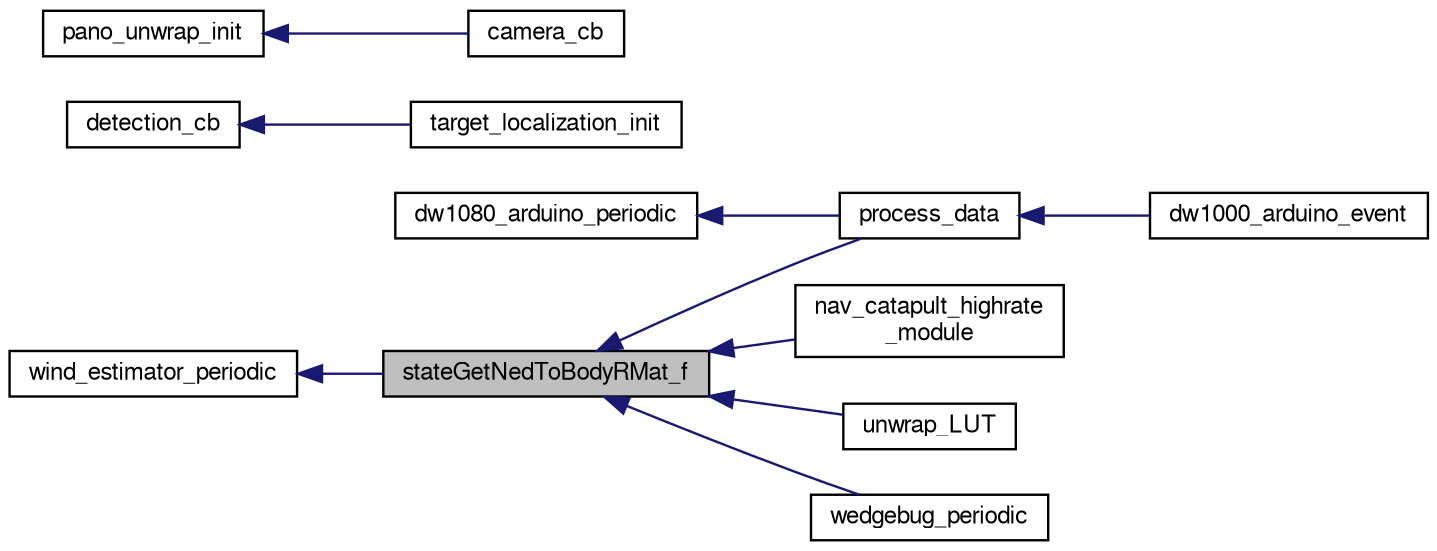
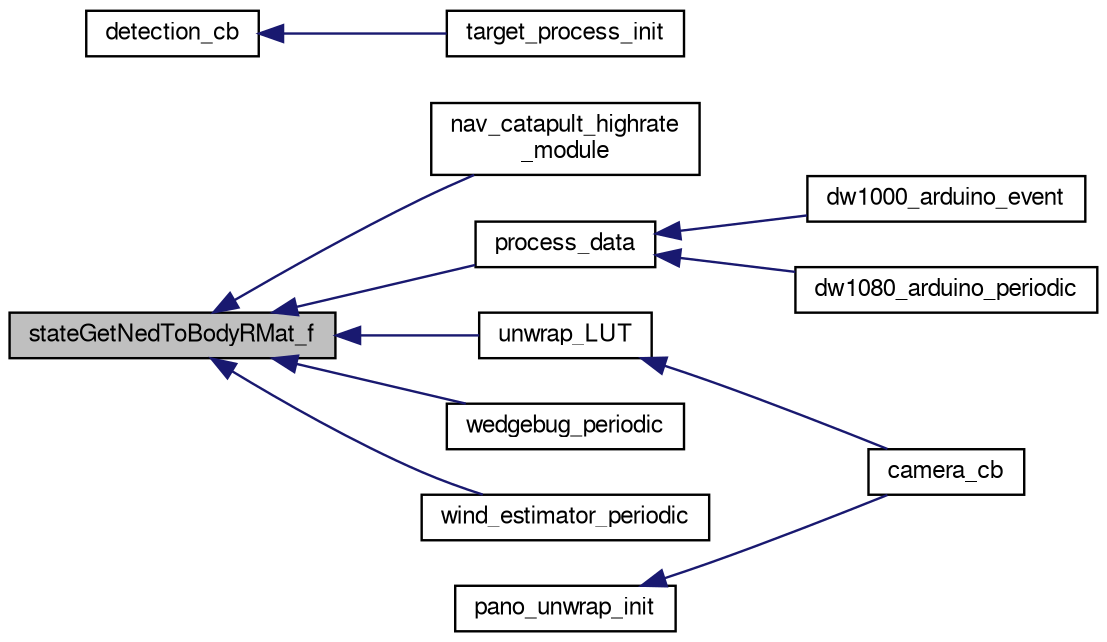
(546, 125) -> (565, 34)
(781, 216) -> (738, 265)
(353, 374) -> (354, 440)
none -> (777, 406)
